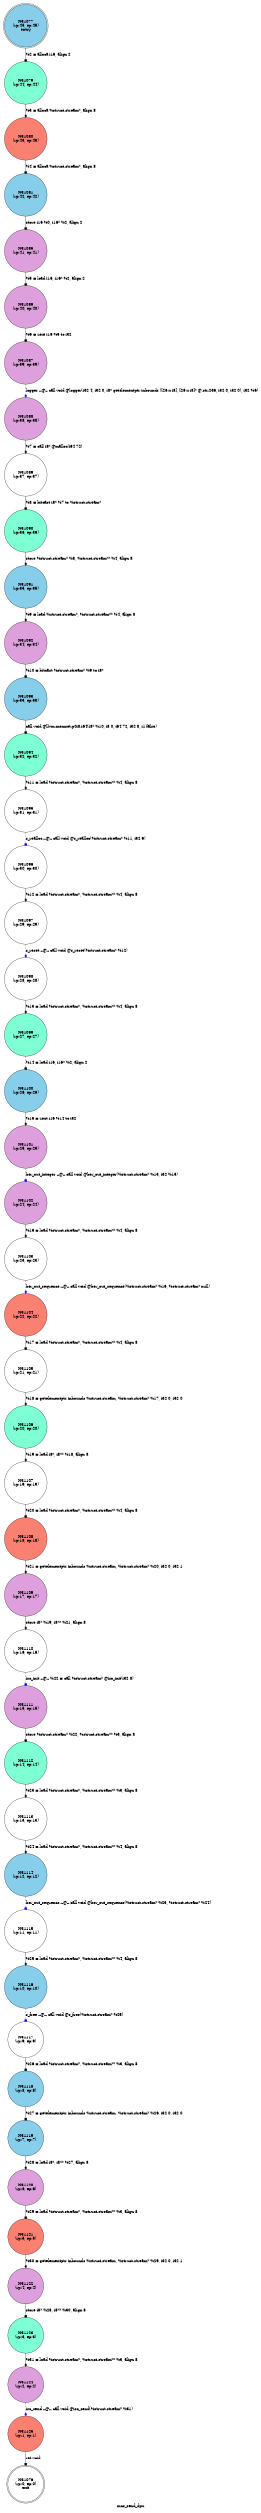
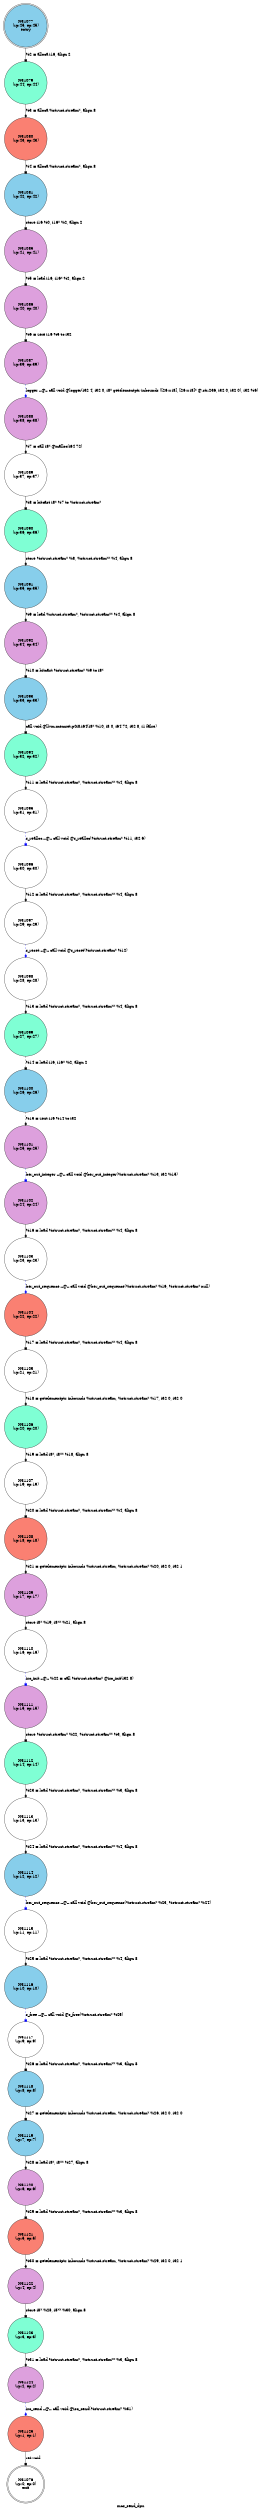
(26, 1117) -> (26, 1117)
